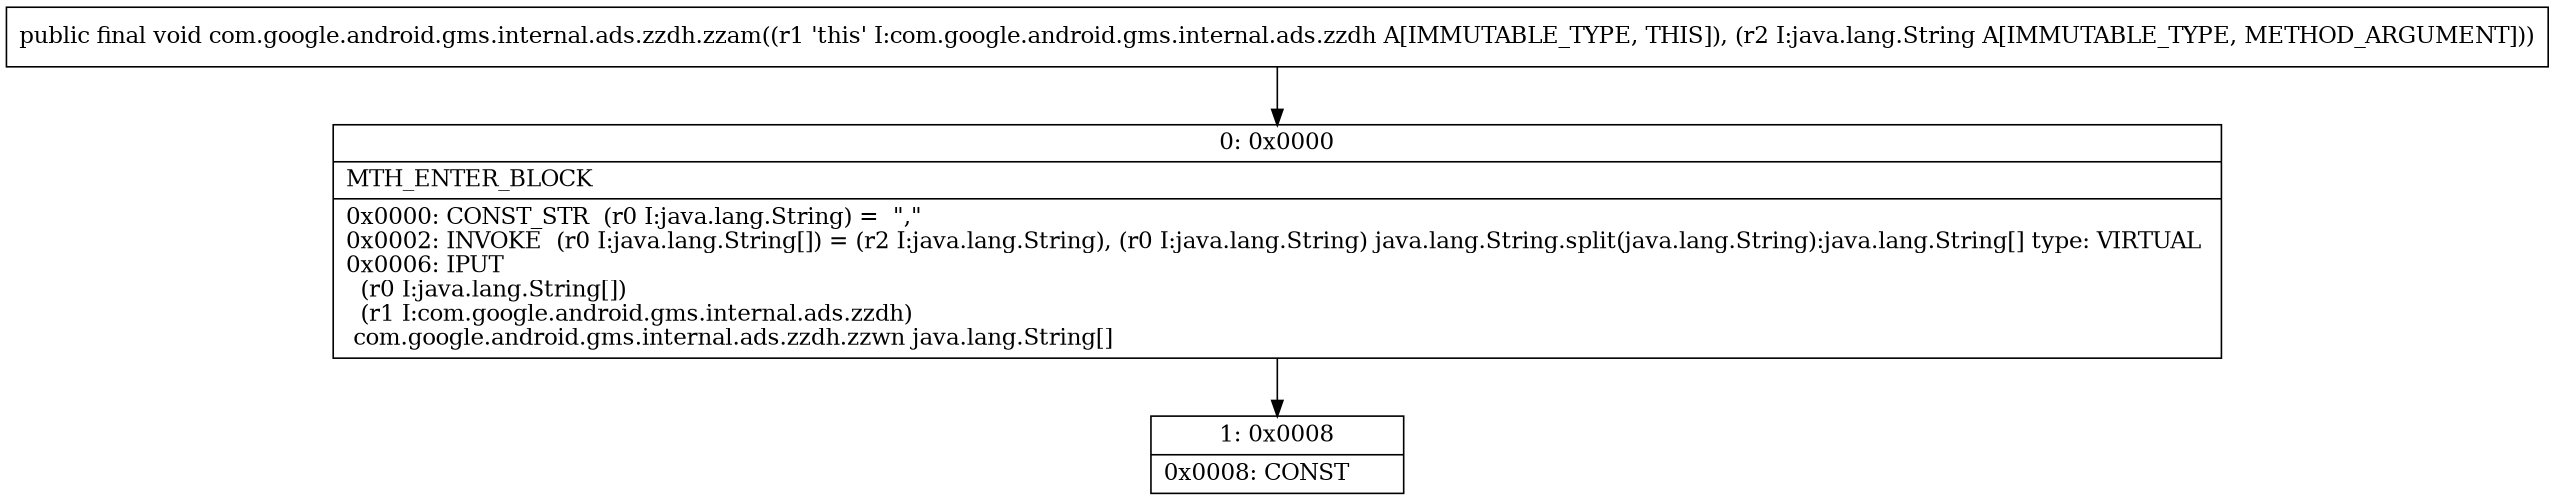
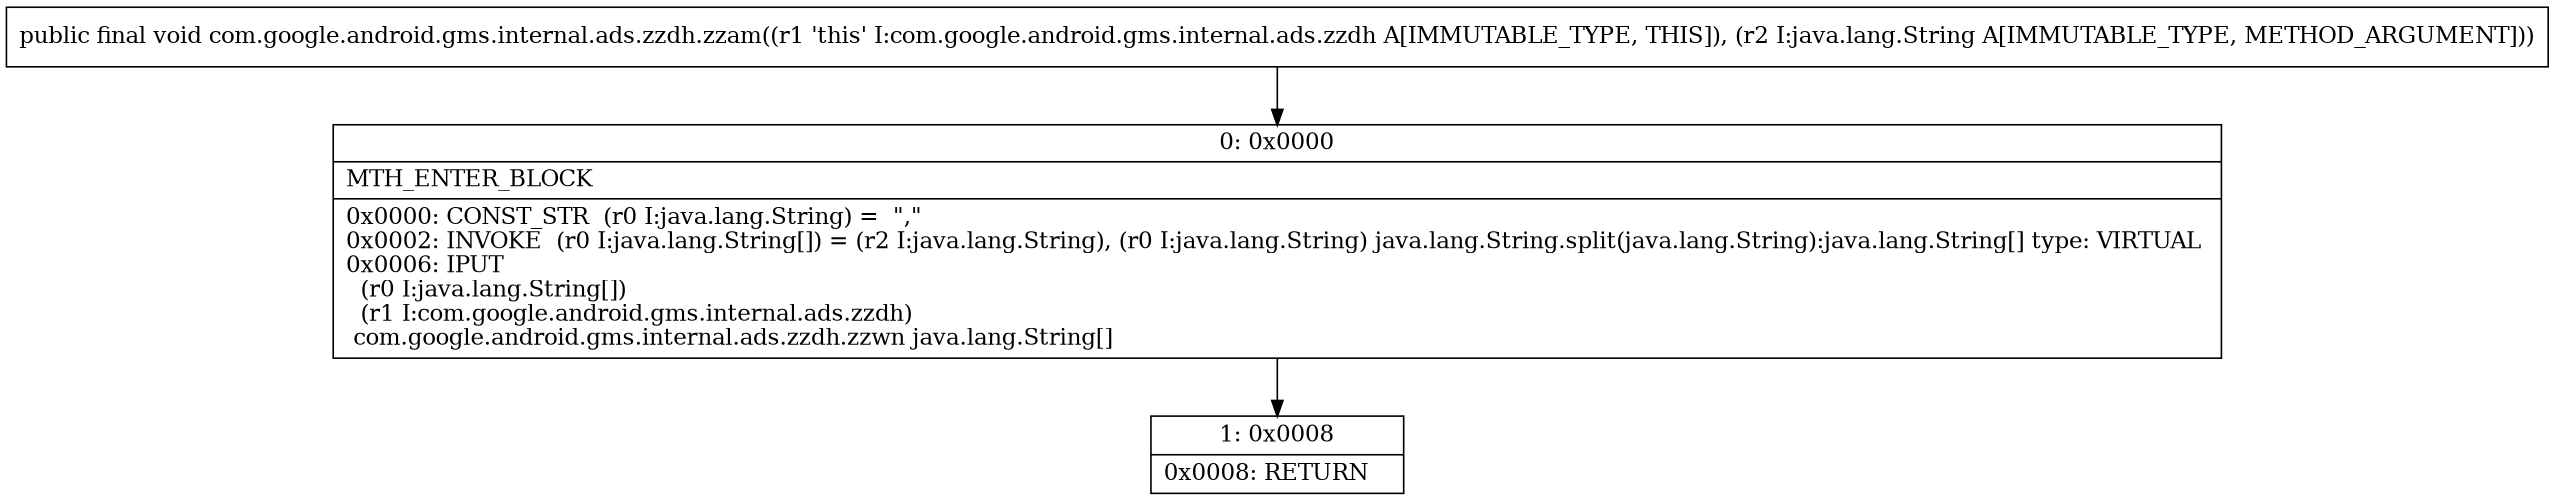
(1268, 473) -> (1277, 473)
